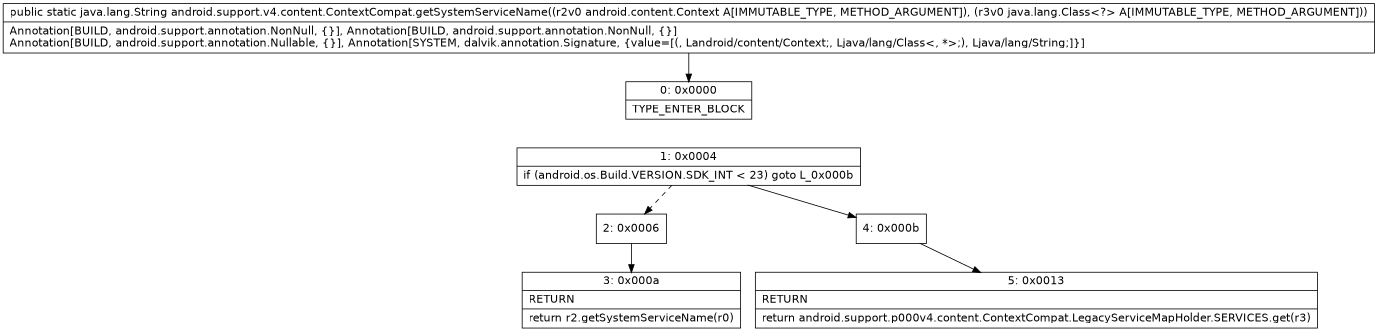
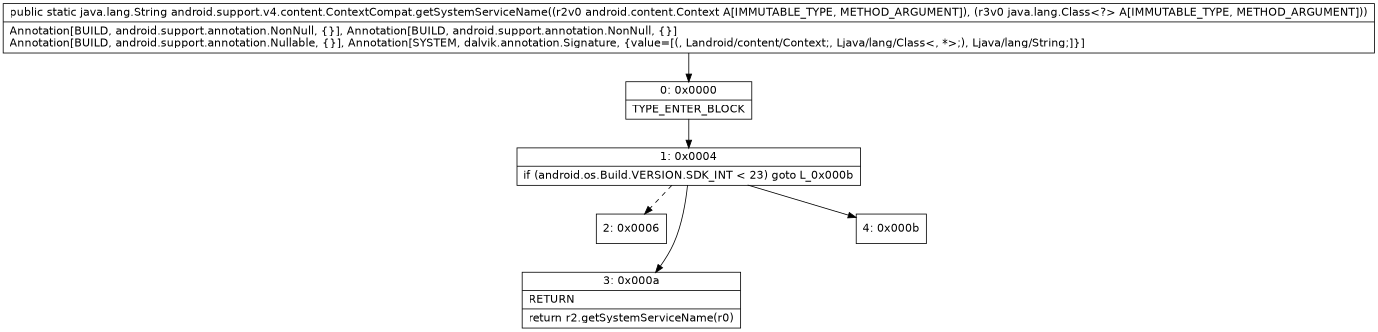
none -> (689, 130)
(631, 254) -> (680, 227)
(1036, 300) -> none
